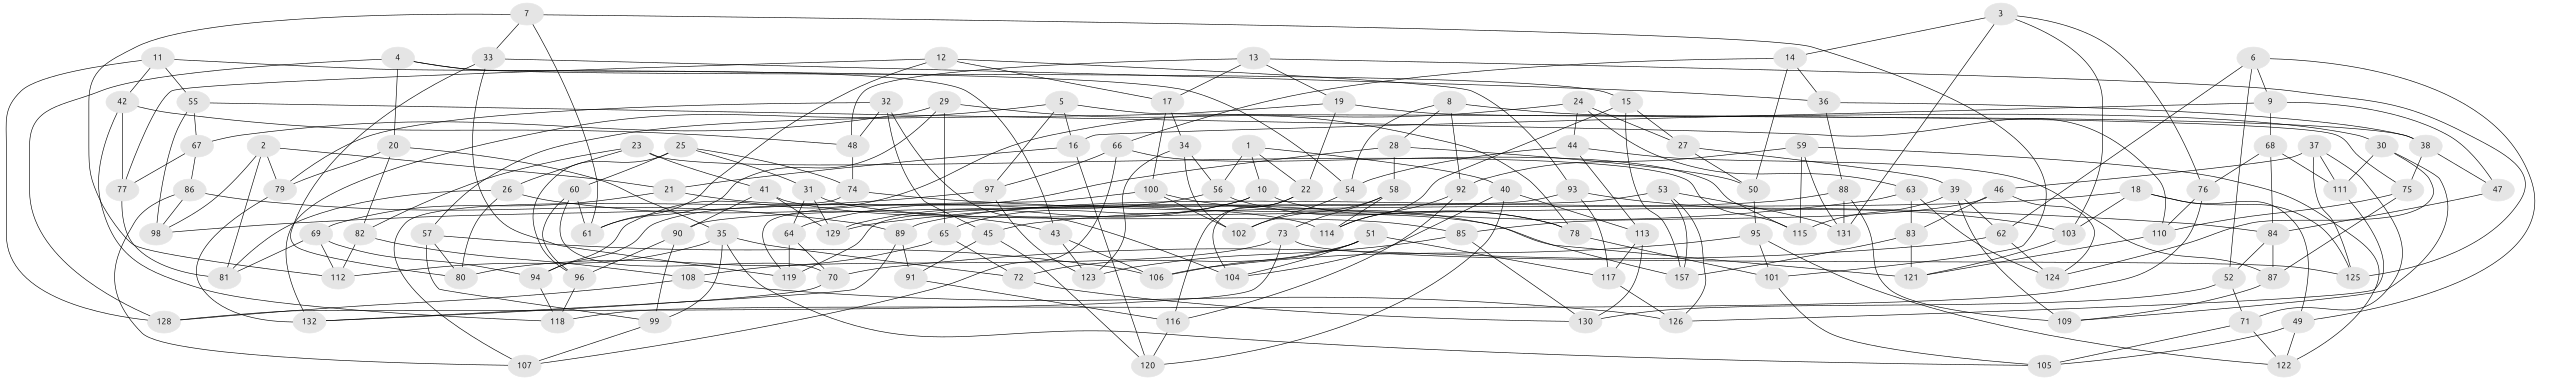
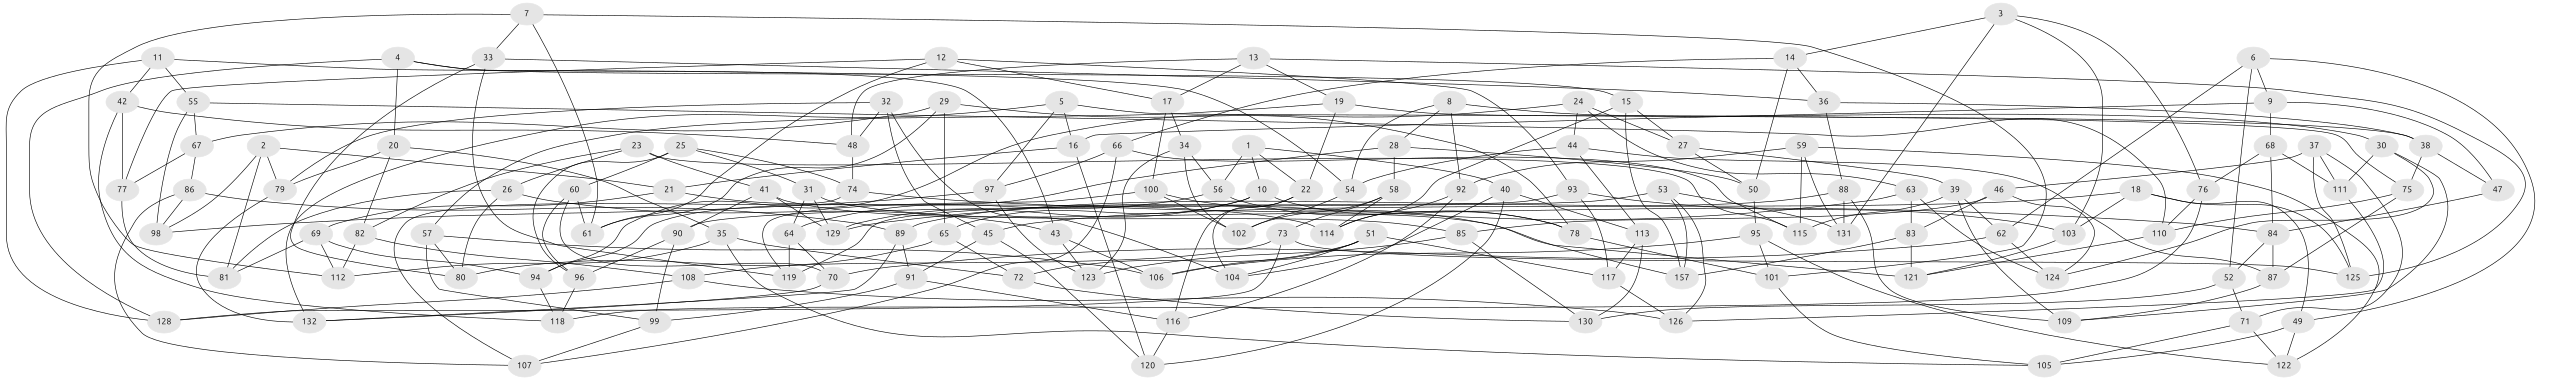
(709, 291) -> (807, 303)
